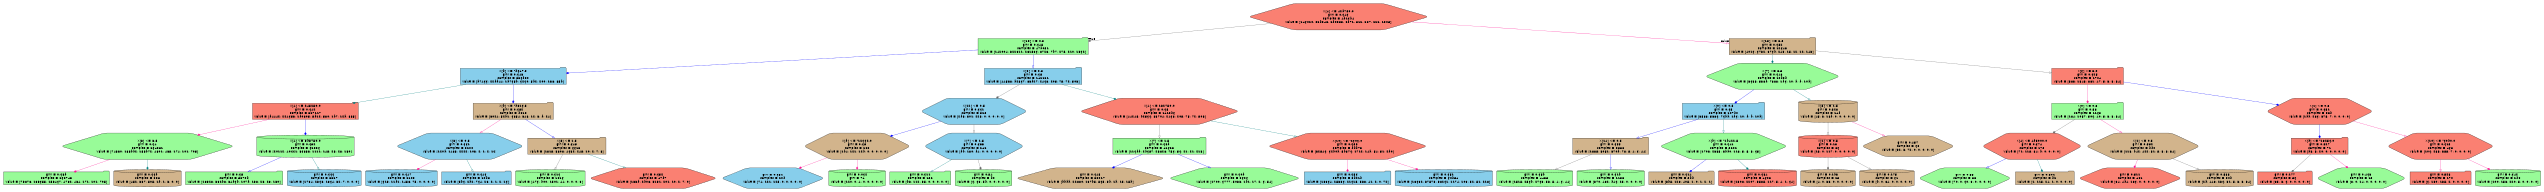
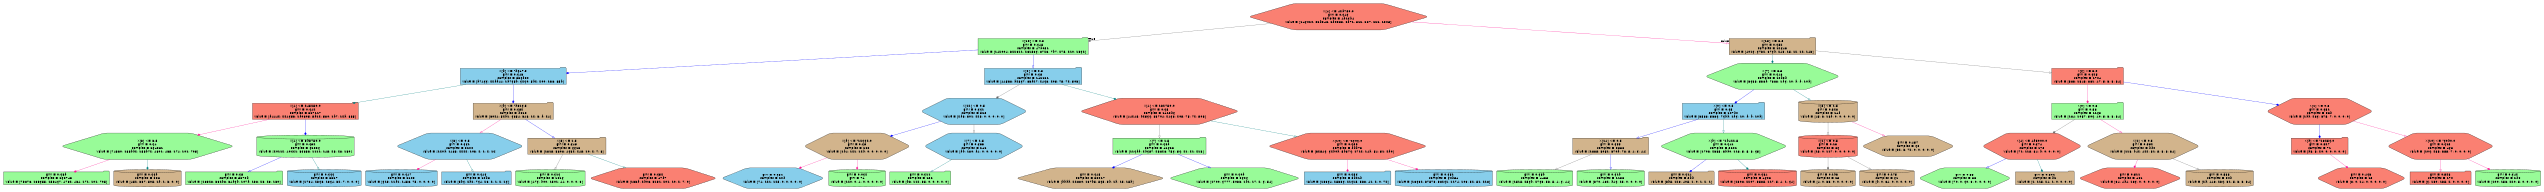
(983, 178) -> none
(2285, 178) -> none
(2361, 178) -> (2361, 178)
